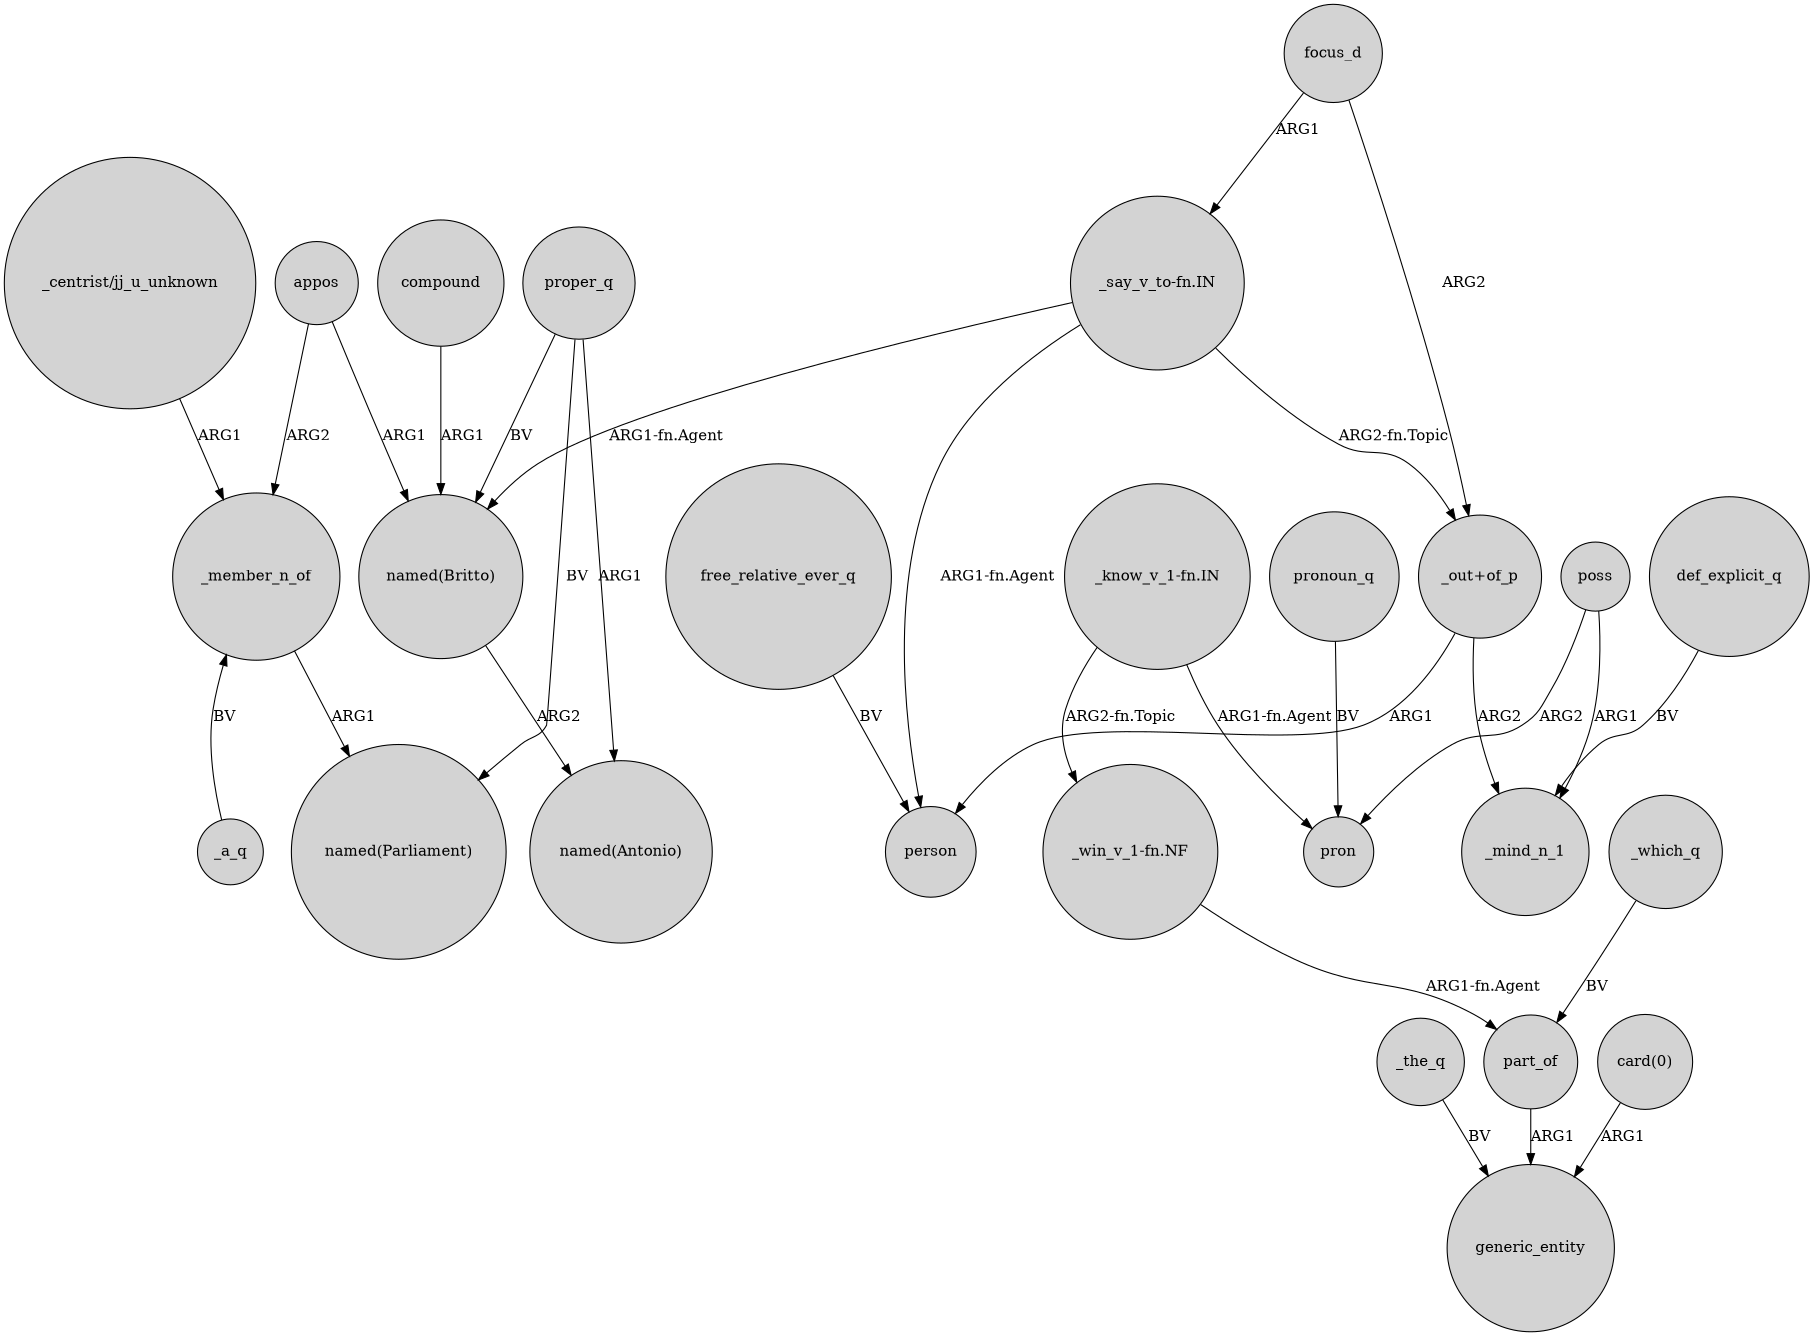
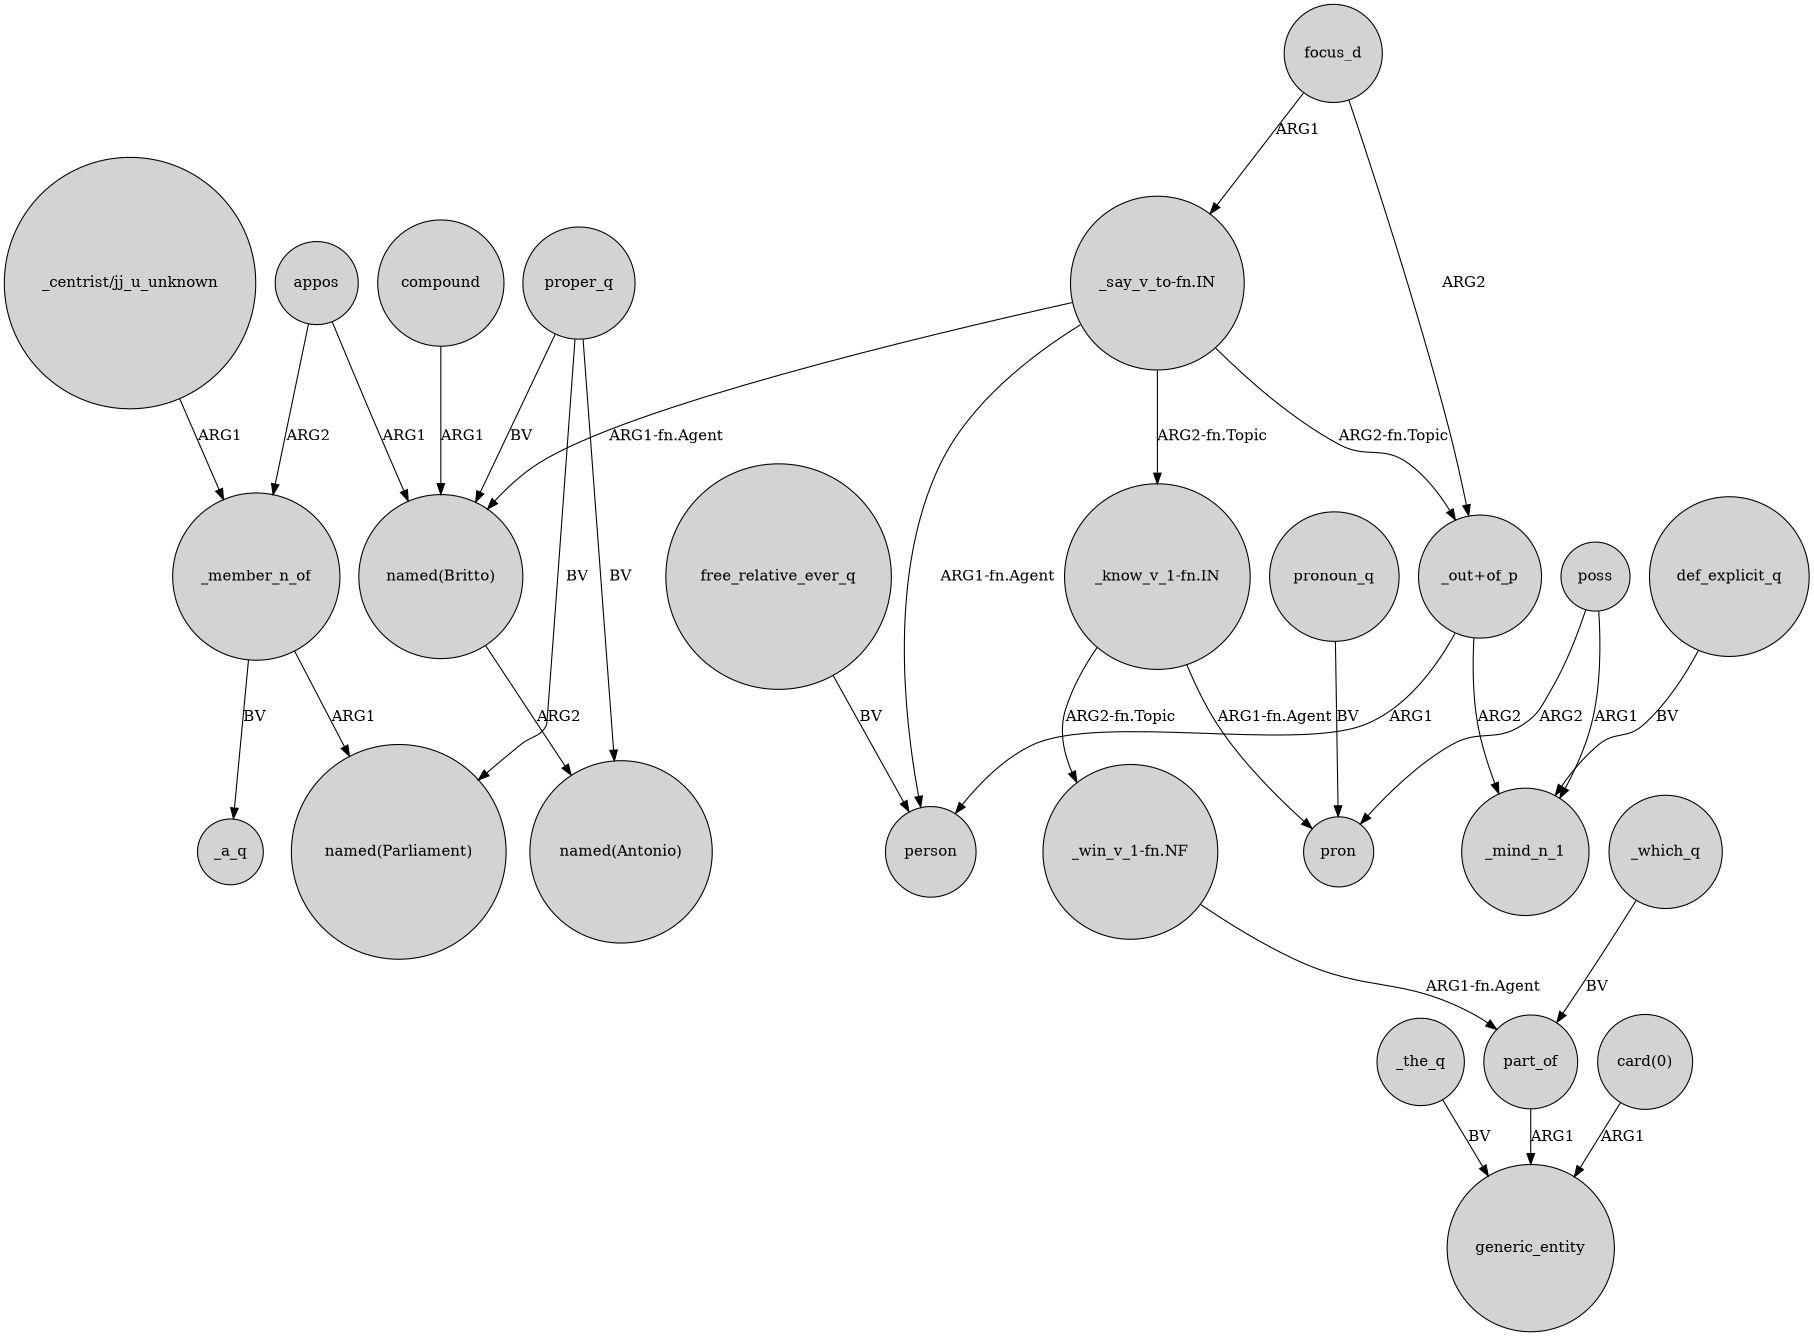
none -> (1157, 422)
(621, 577) -> (621, 577)
(211, 742) -> (241, 734)
